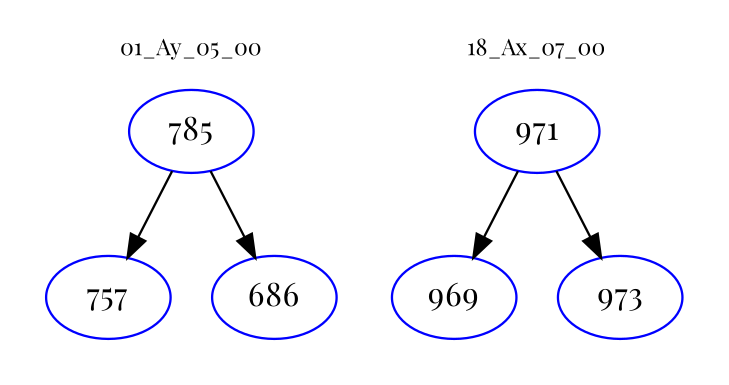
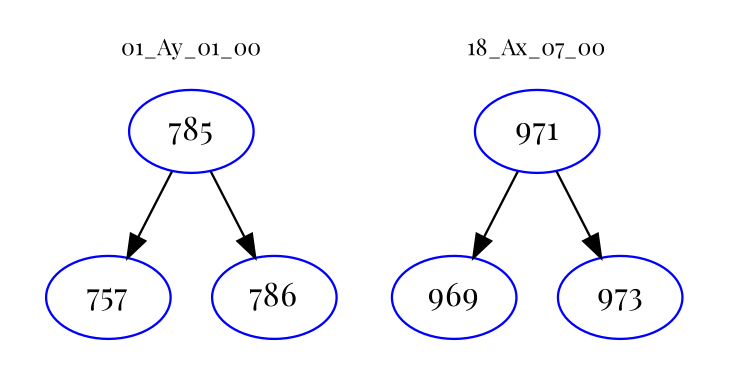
(191, 50) -> (191, 50)
(274, 297) -> (274, 297)
